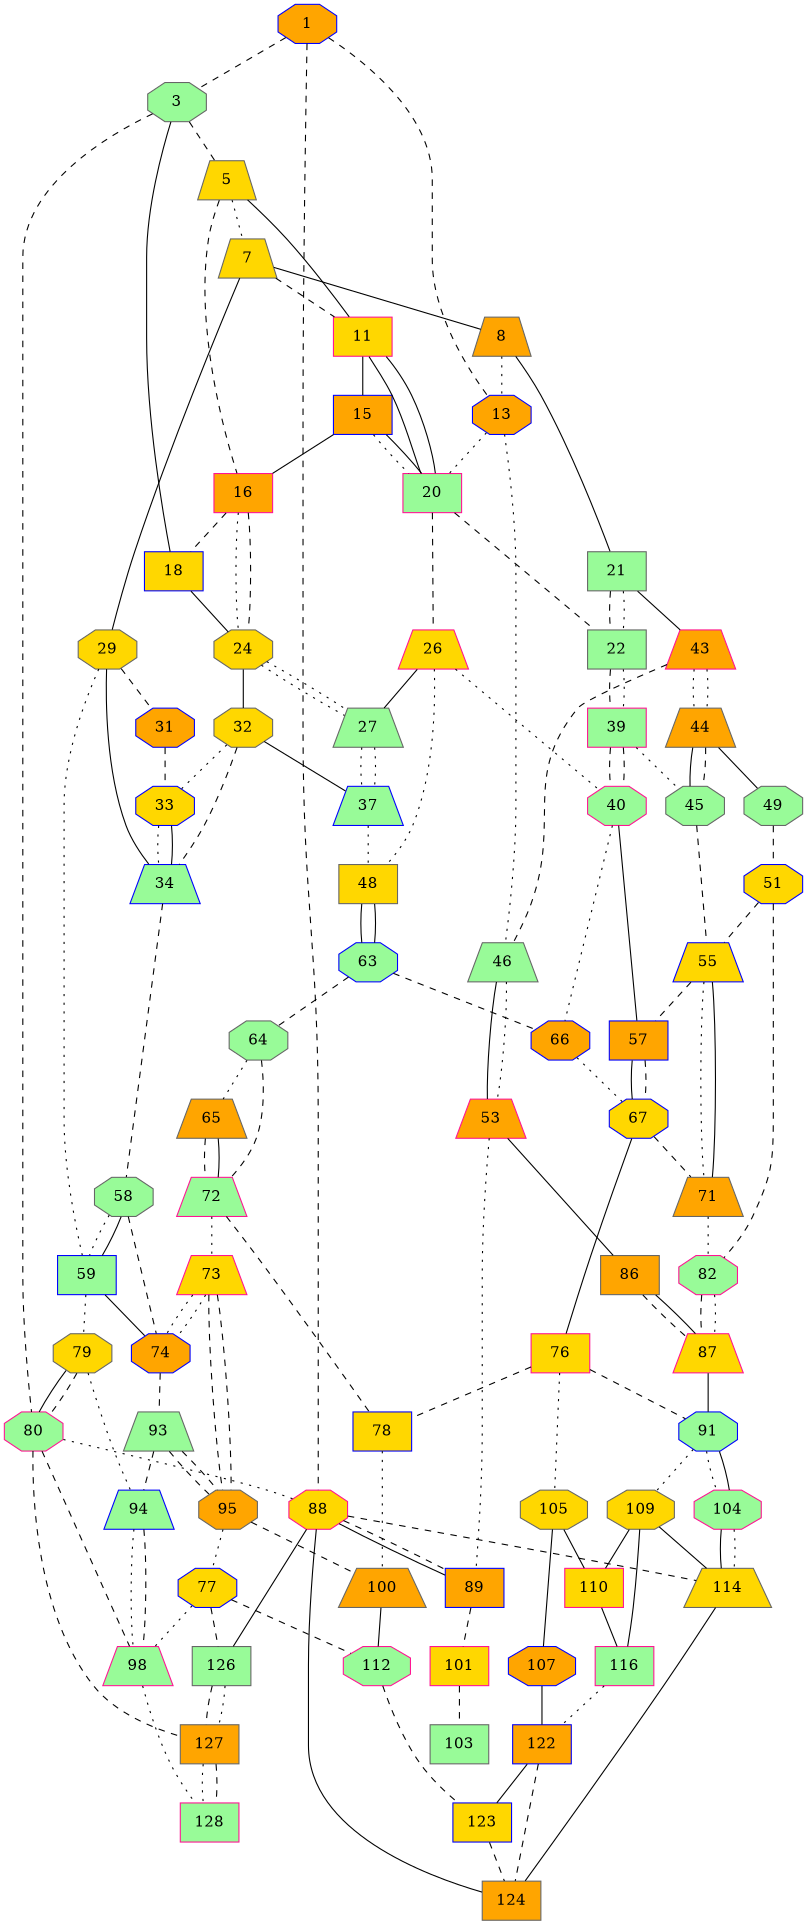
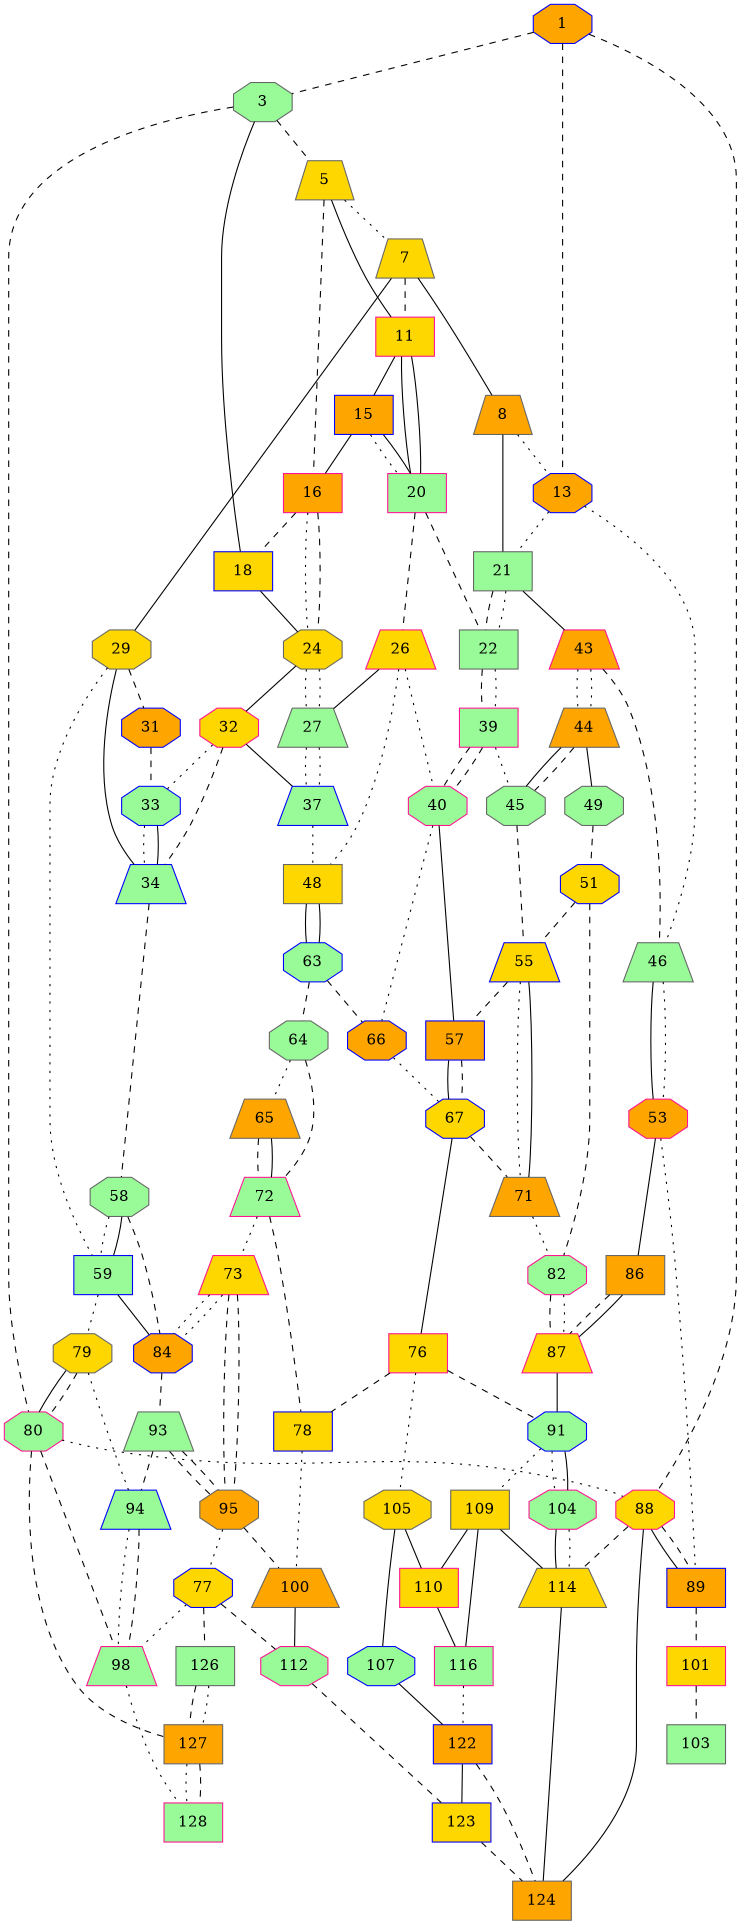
(468, 453) -> (533, 532)
(243, 728) -> (229, 728)
(165, 806) -> (151, 806)
(491, 1119) -> (658, 1119)
(161, 1353) -> (163, 1353)
(641, 1510) -> (480, 1510)
(270, 1588) -> none
(542, 1666) -> (381, 1666)
